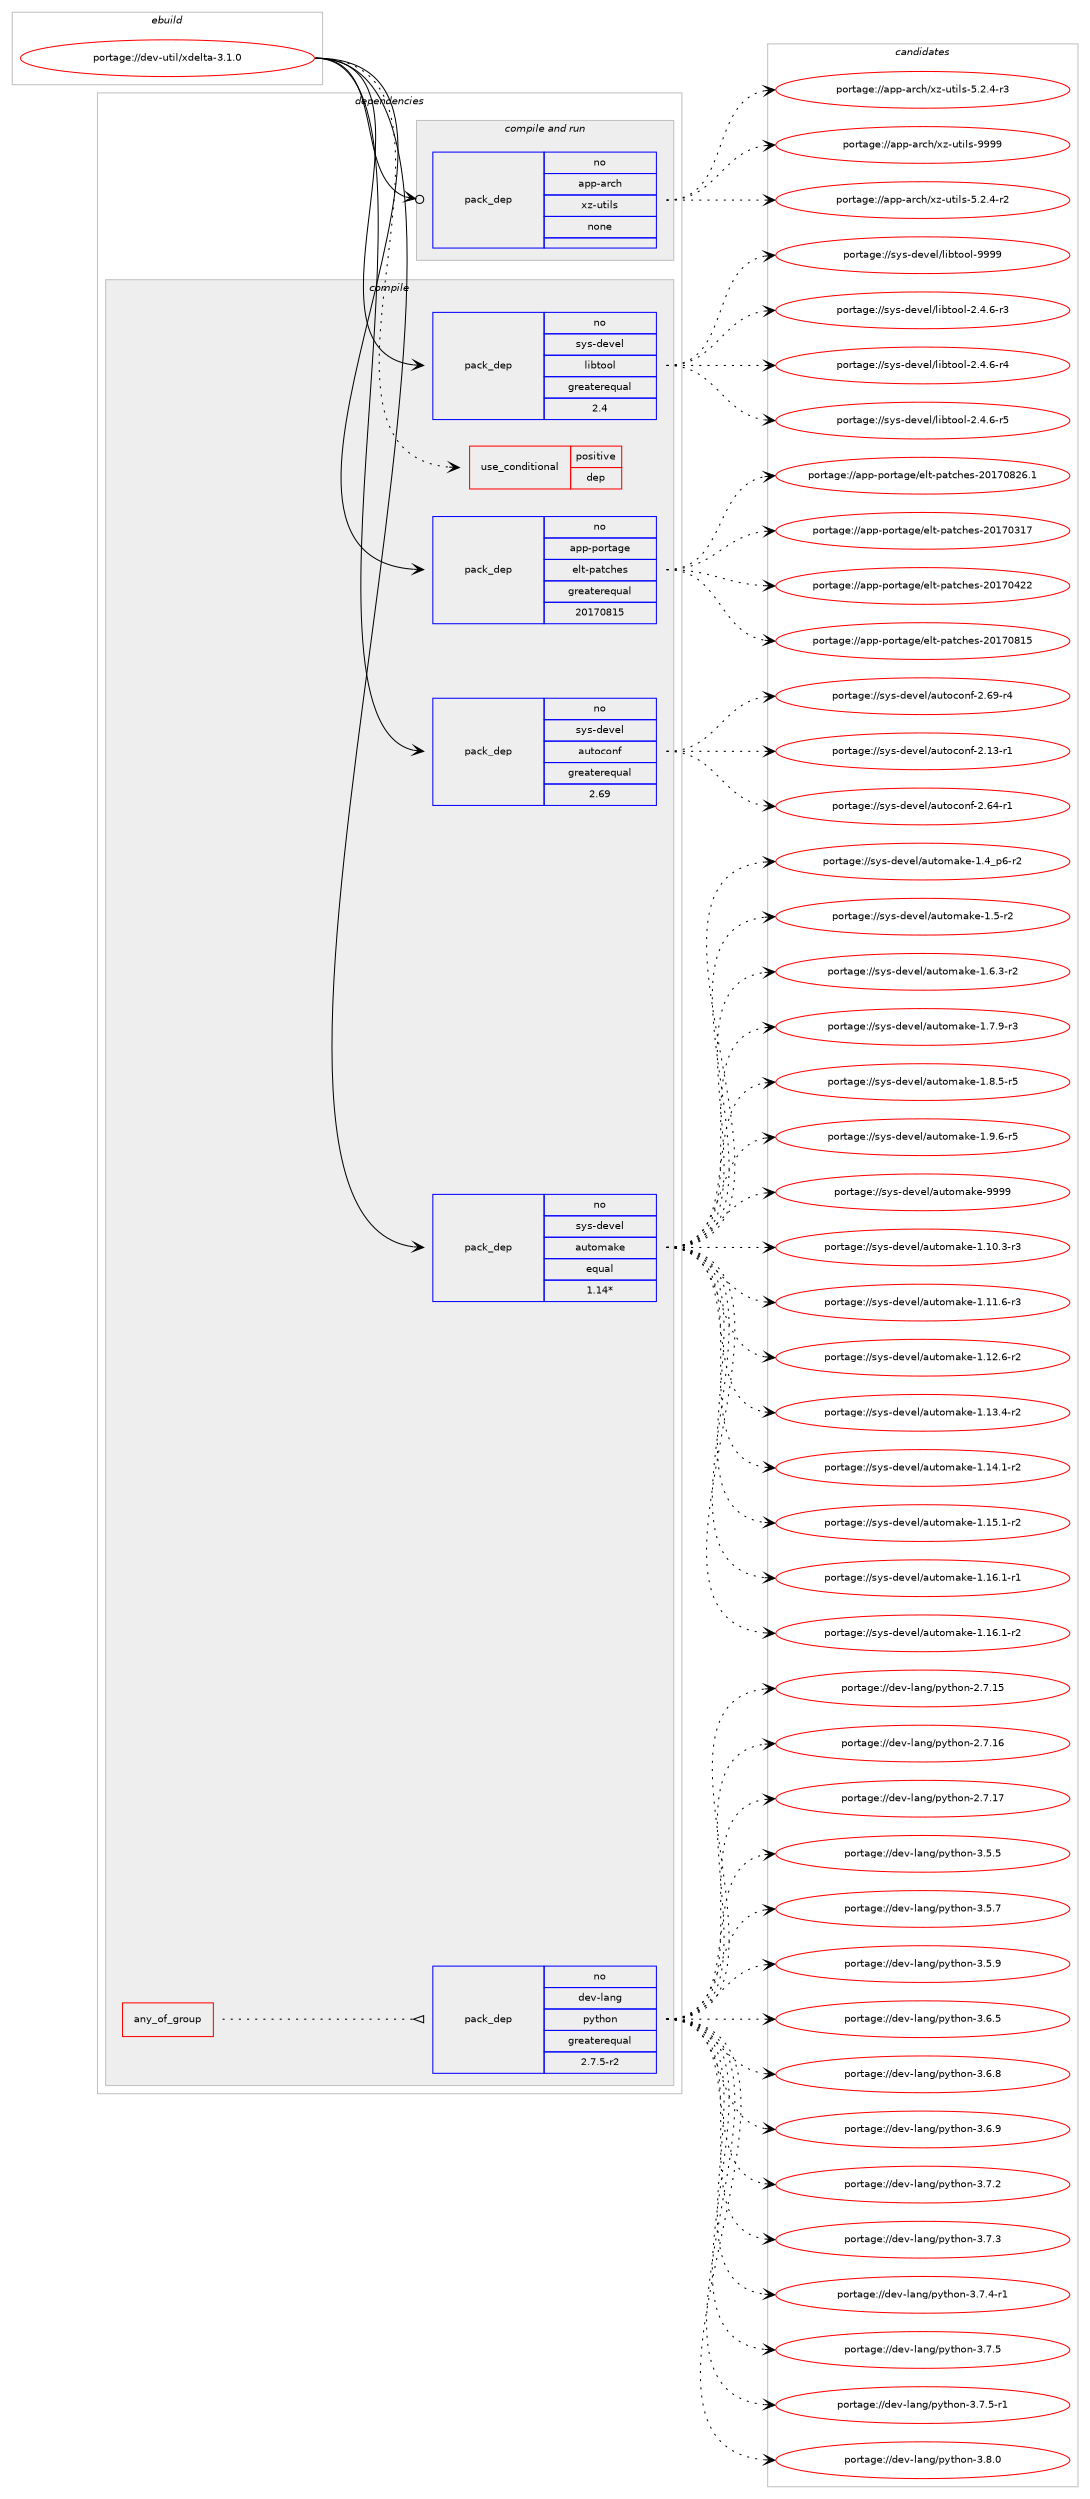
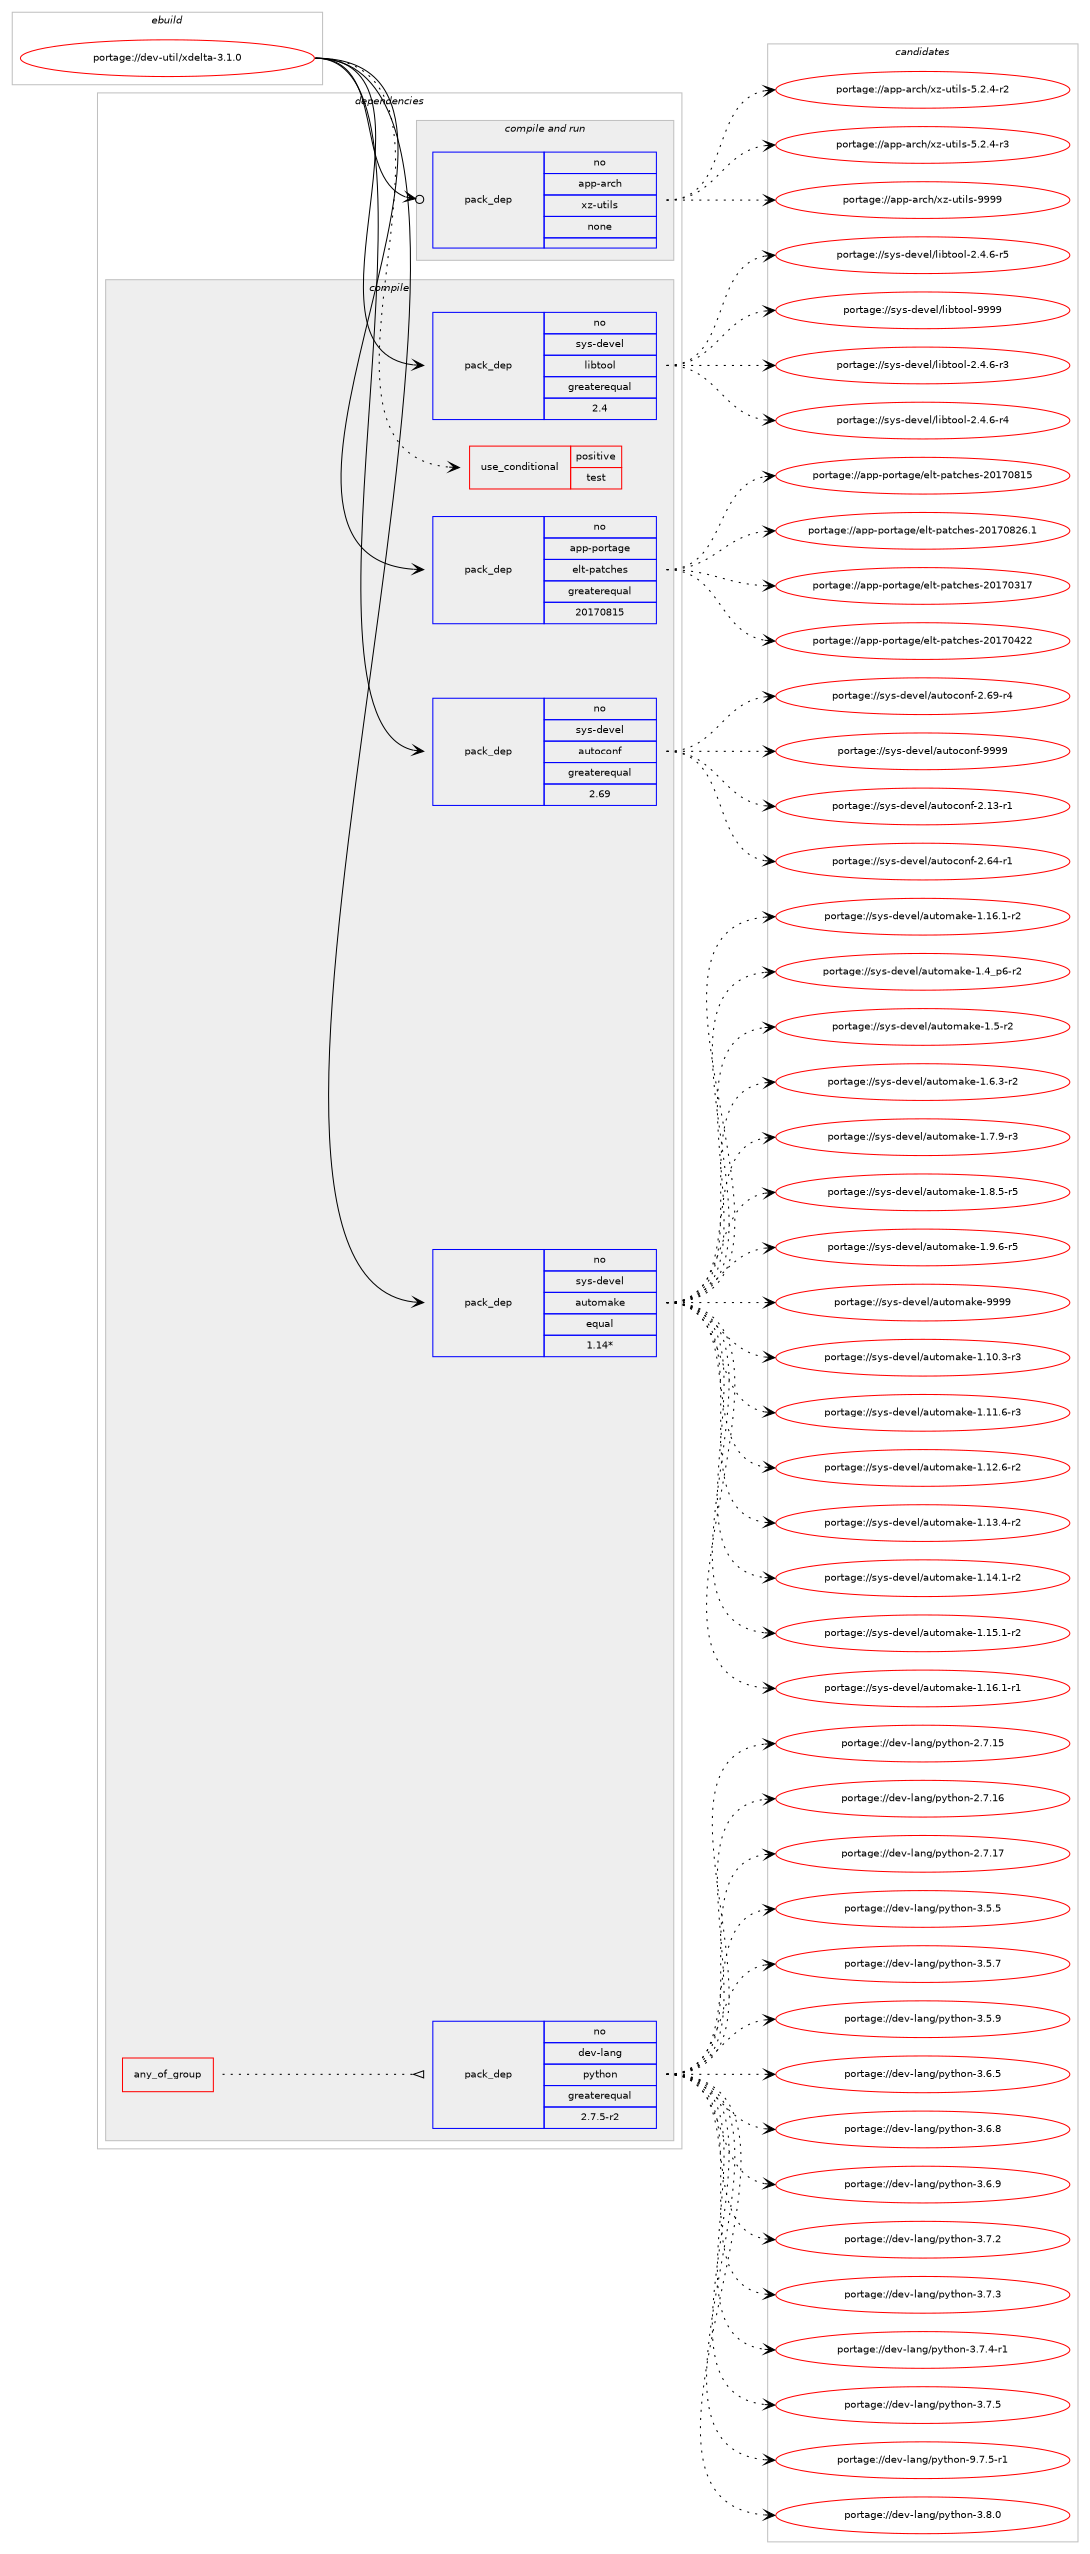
(596, 478) -> (596, 478)
none -> (923, 751)
(923, 2405) -> (923, 2460)
